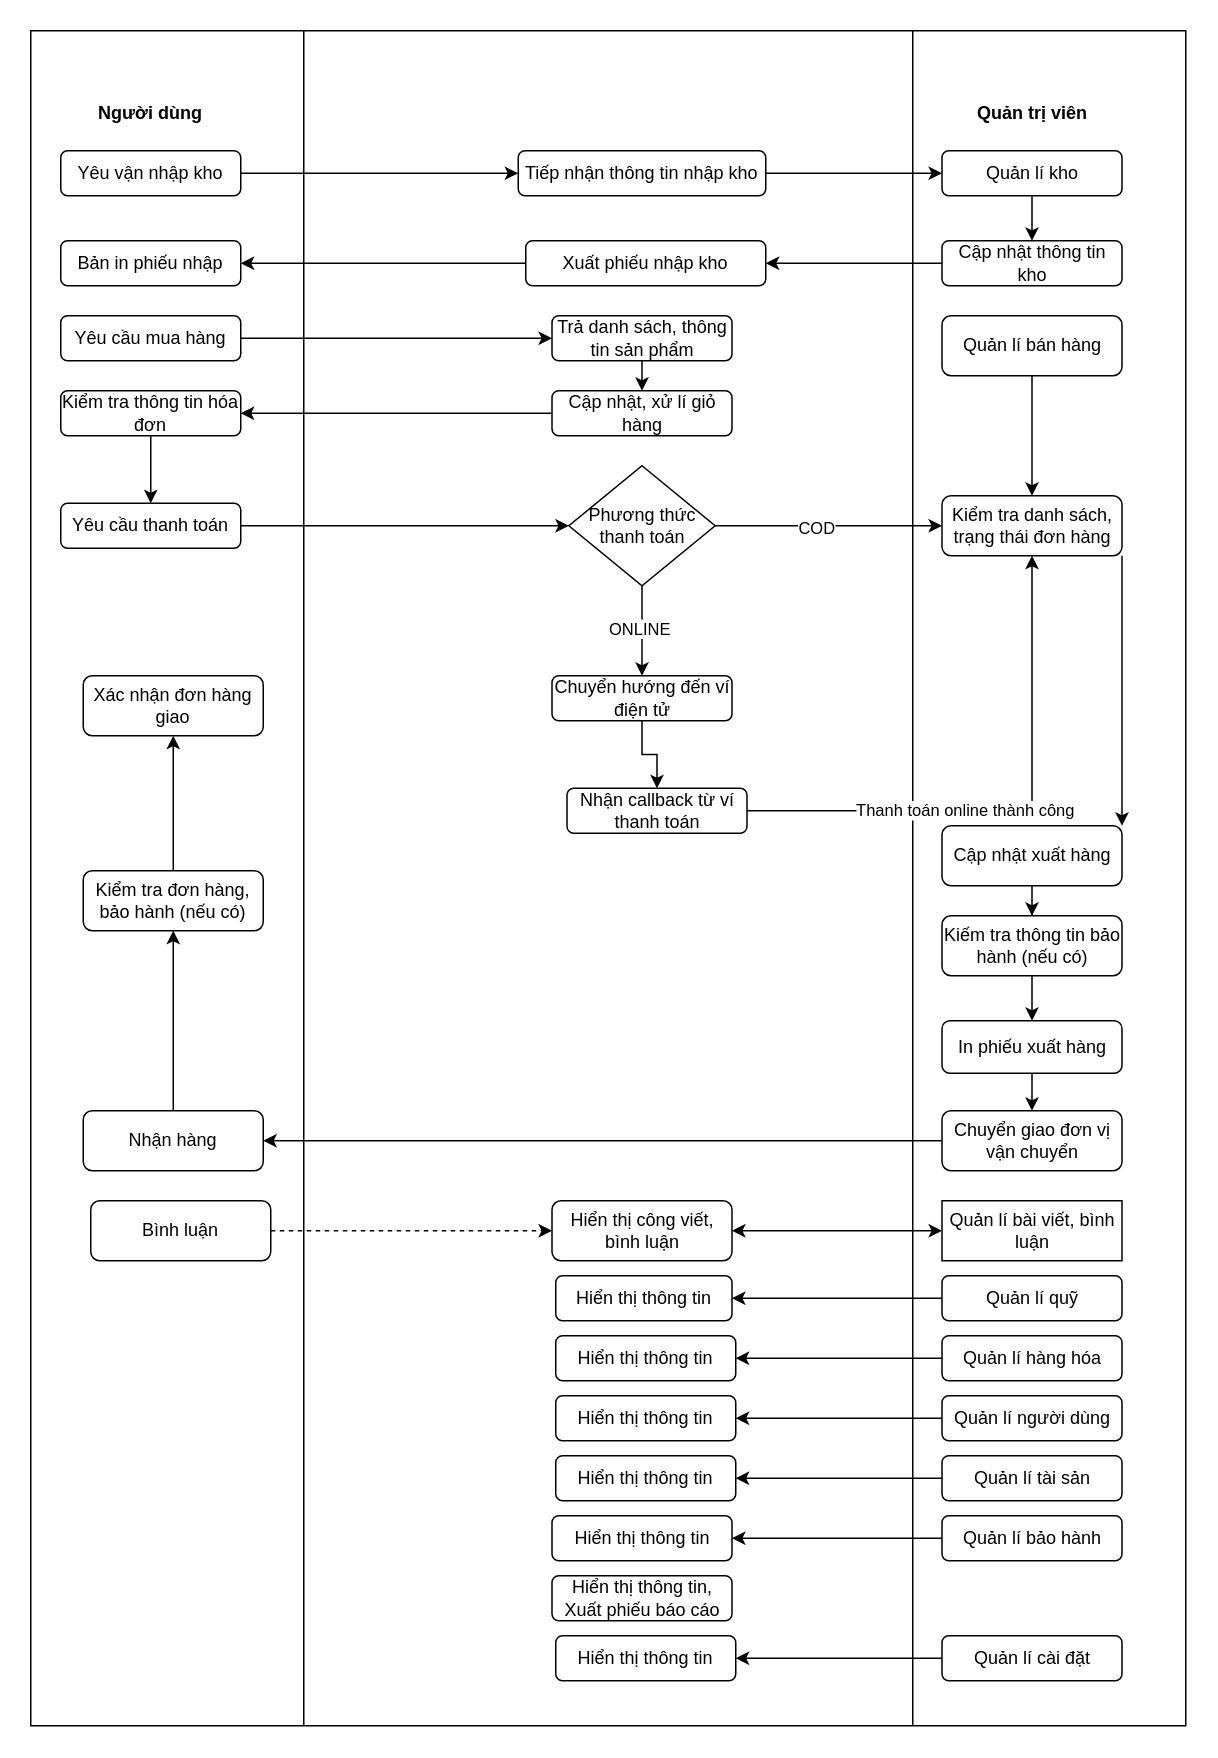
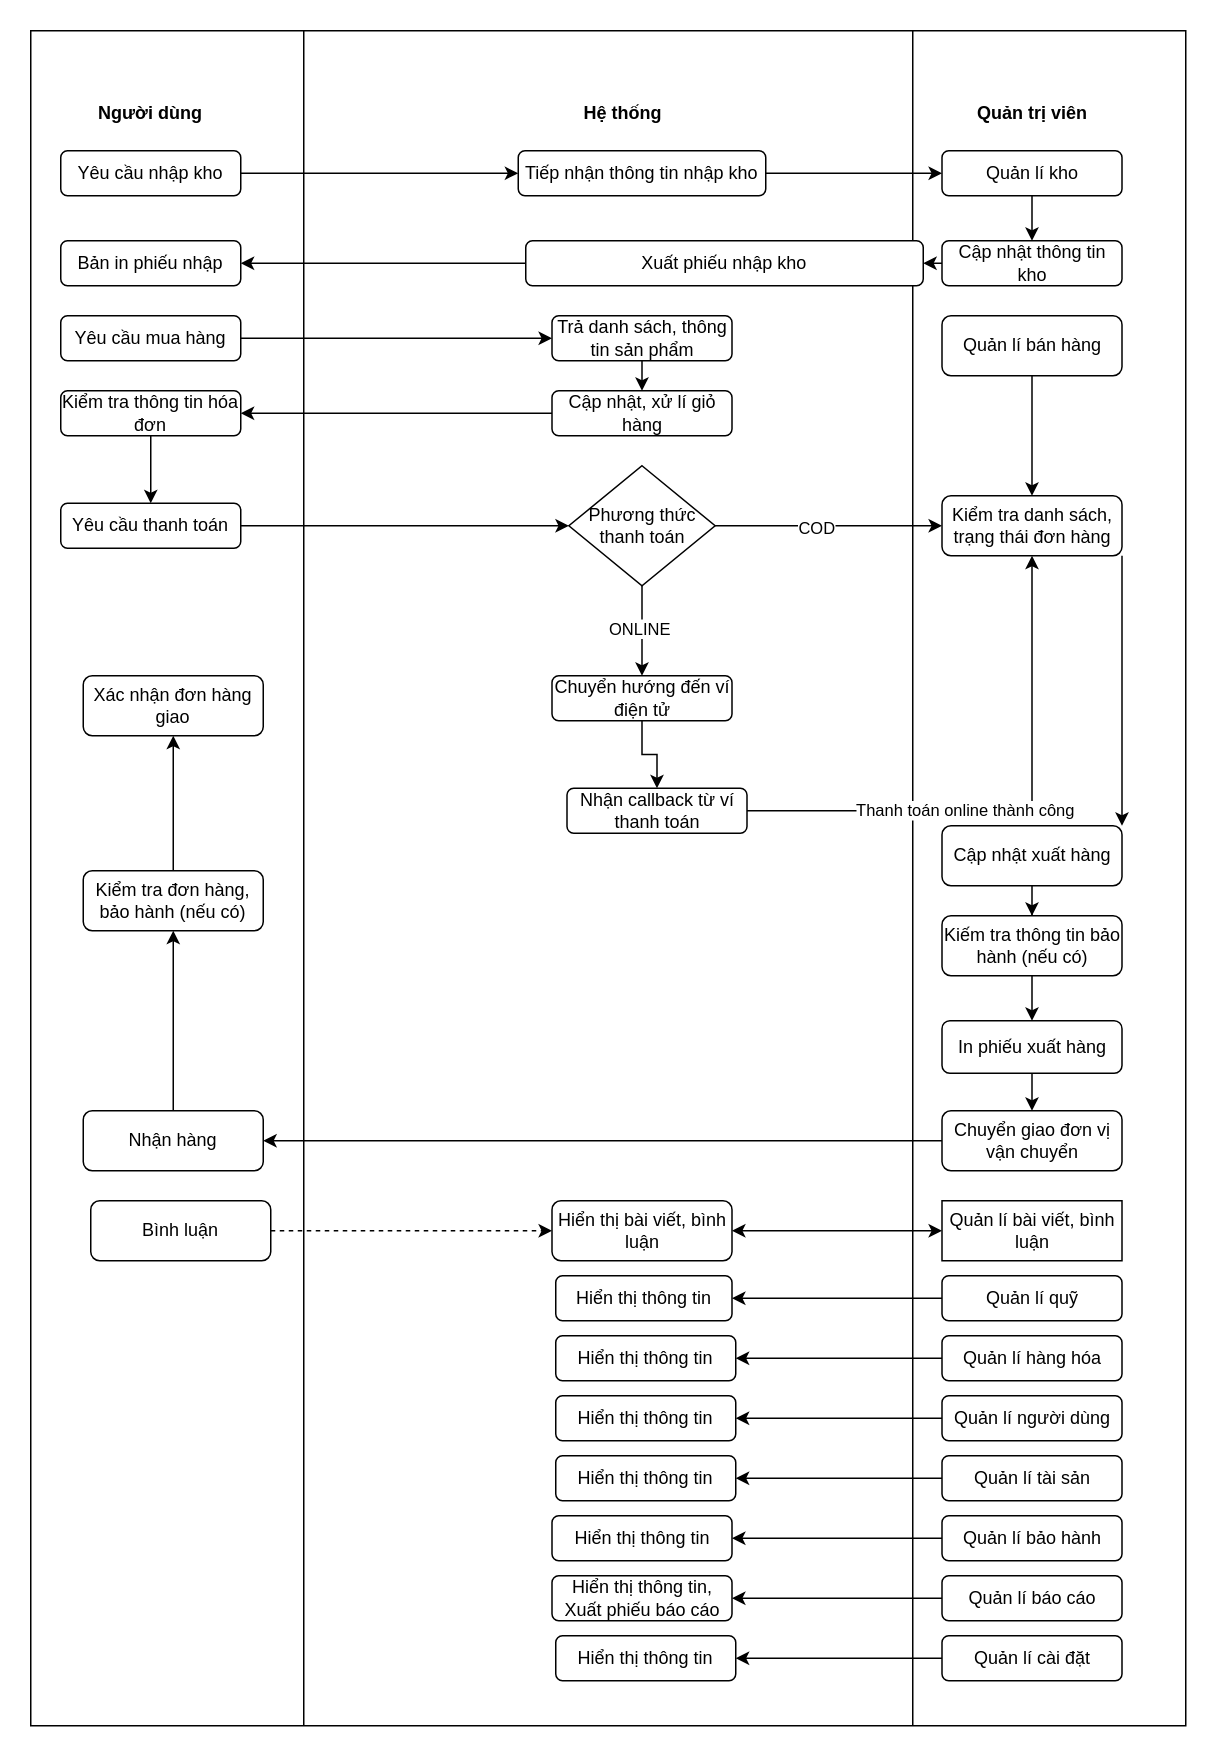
none -> (623, 113)
(151, 173) -> (151, 173)
(646, 263) -> (725, 263)
(643, 1231) -> (643, 1231)
none -> (842, 1598)
none -> (1032, 1598)
